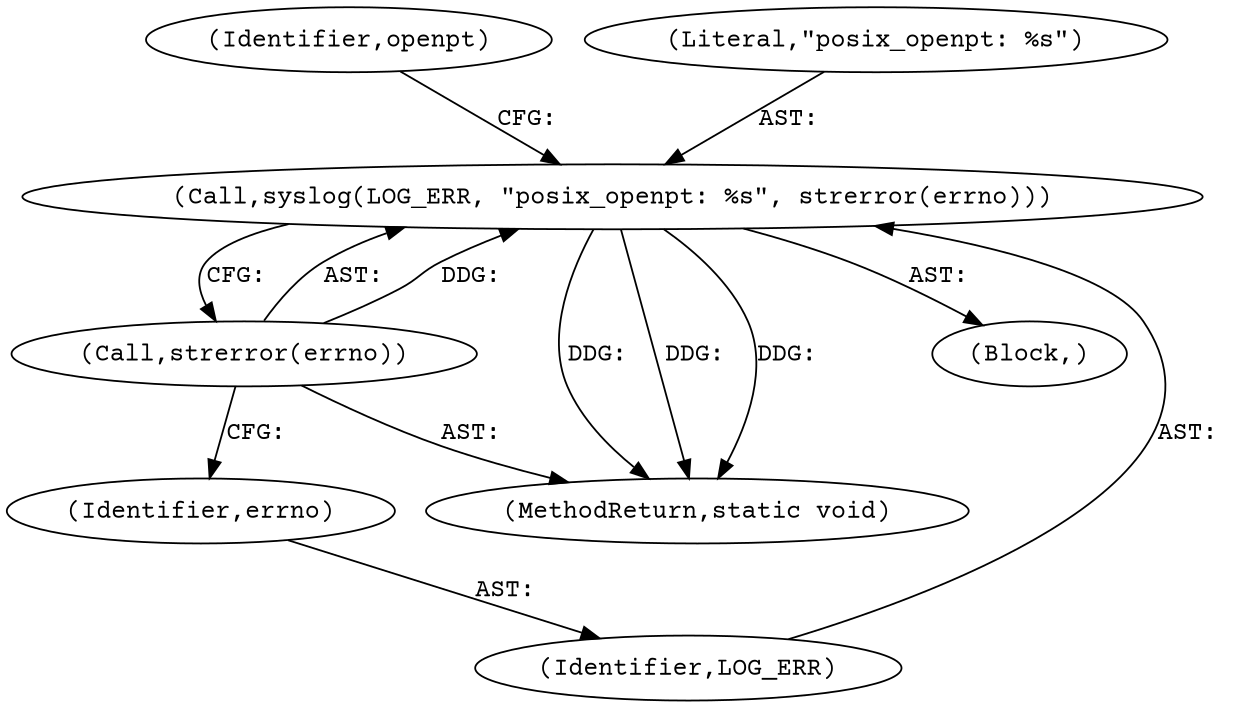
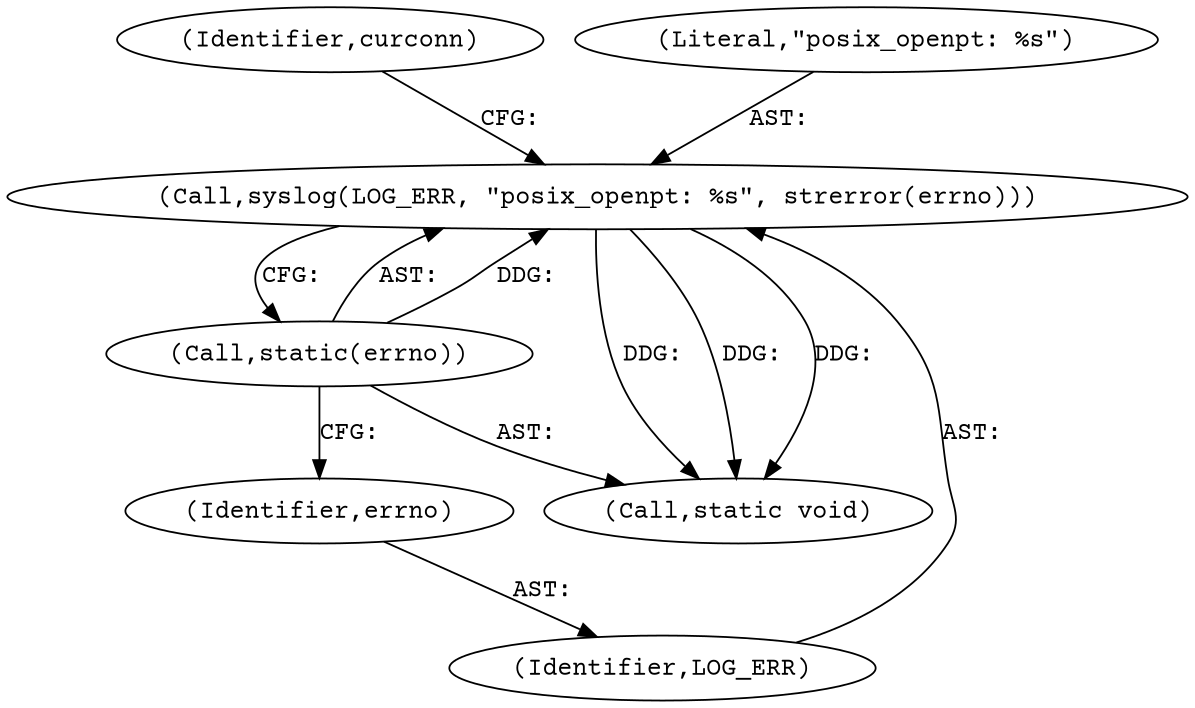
(349, 40) -> (330, 40)
(244, 354) -> (319, 354)
(1030, 354) -> none
(697, 511) -> (738, 511)
